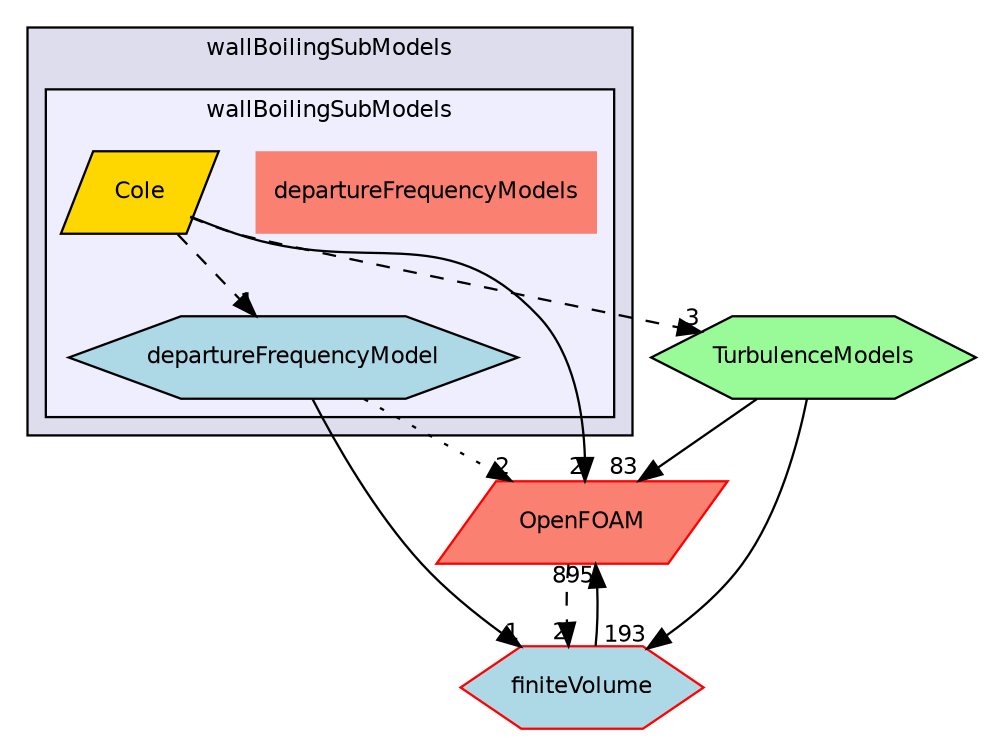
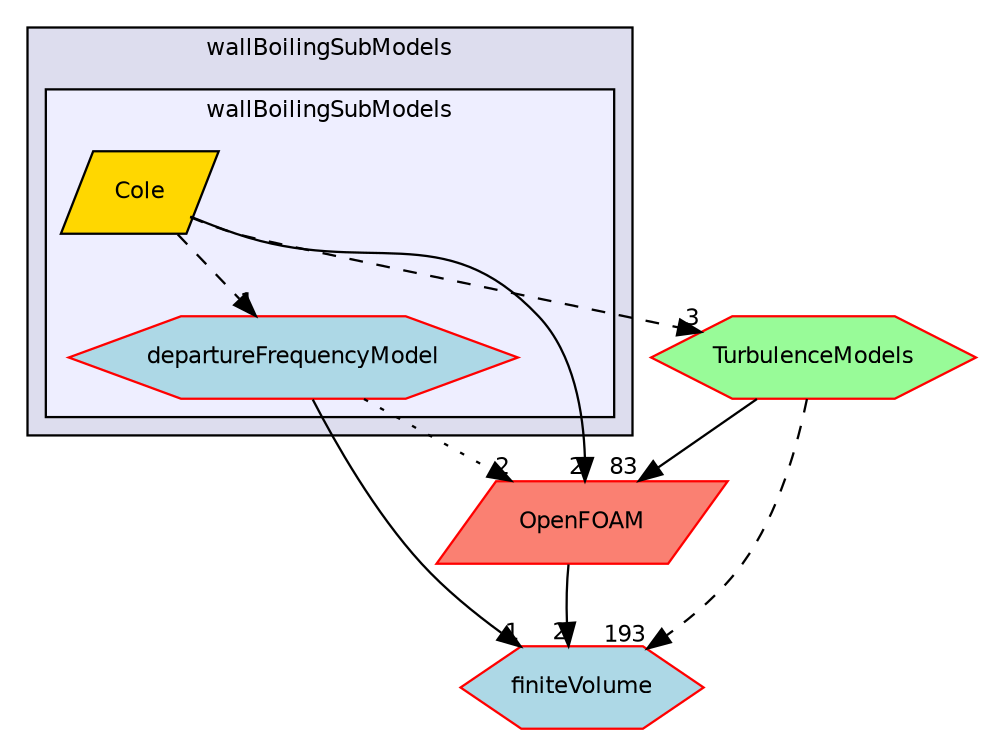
(426, 192) -> none
(293, 358) -> (293, 358)
(814, 358) -> (814, 358)
(762, 532) -> (762, 532)
(567, 594) -> (567, 594)
(597, 617) -> none
